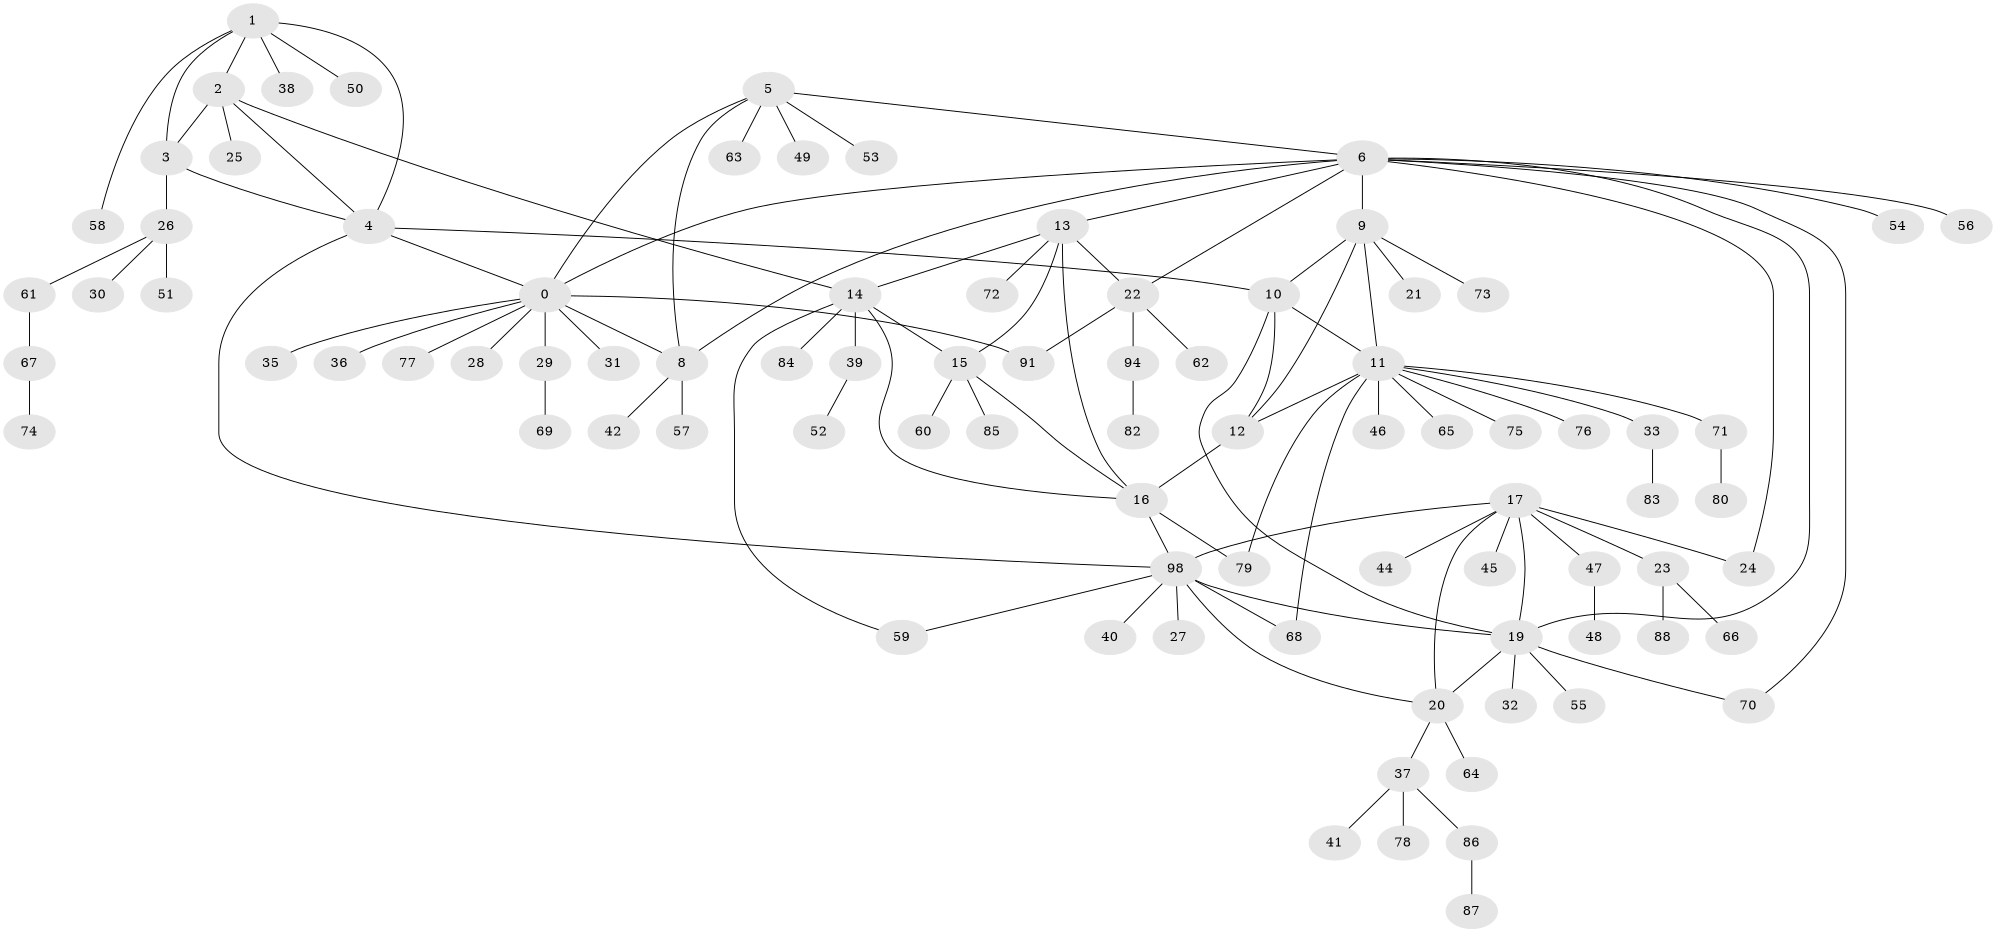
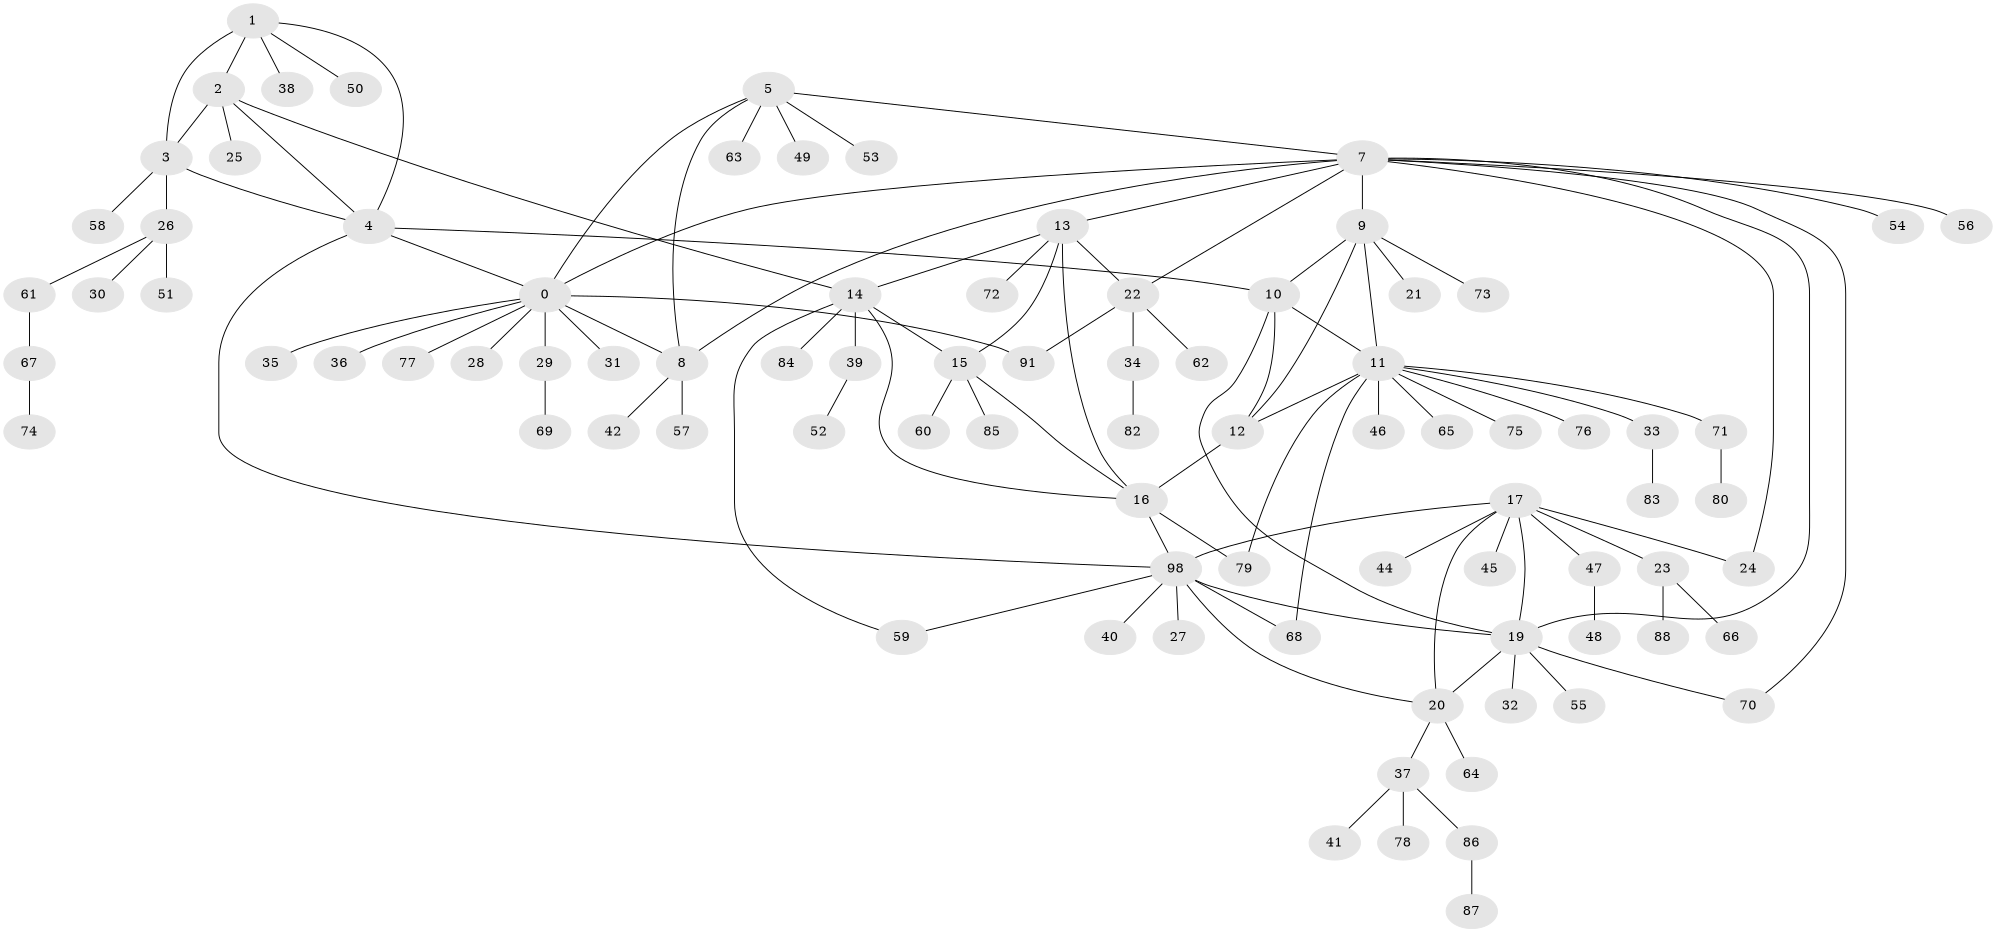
(145, 103) -> (132, 192)
(1362, 158) -> (1362, 158)
(1133, 363) -> (1133, 363)
